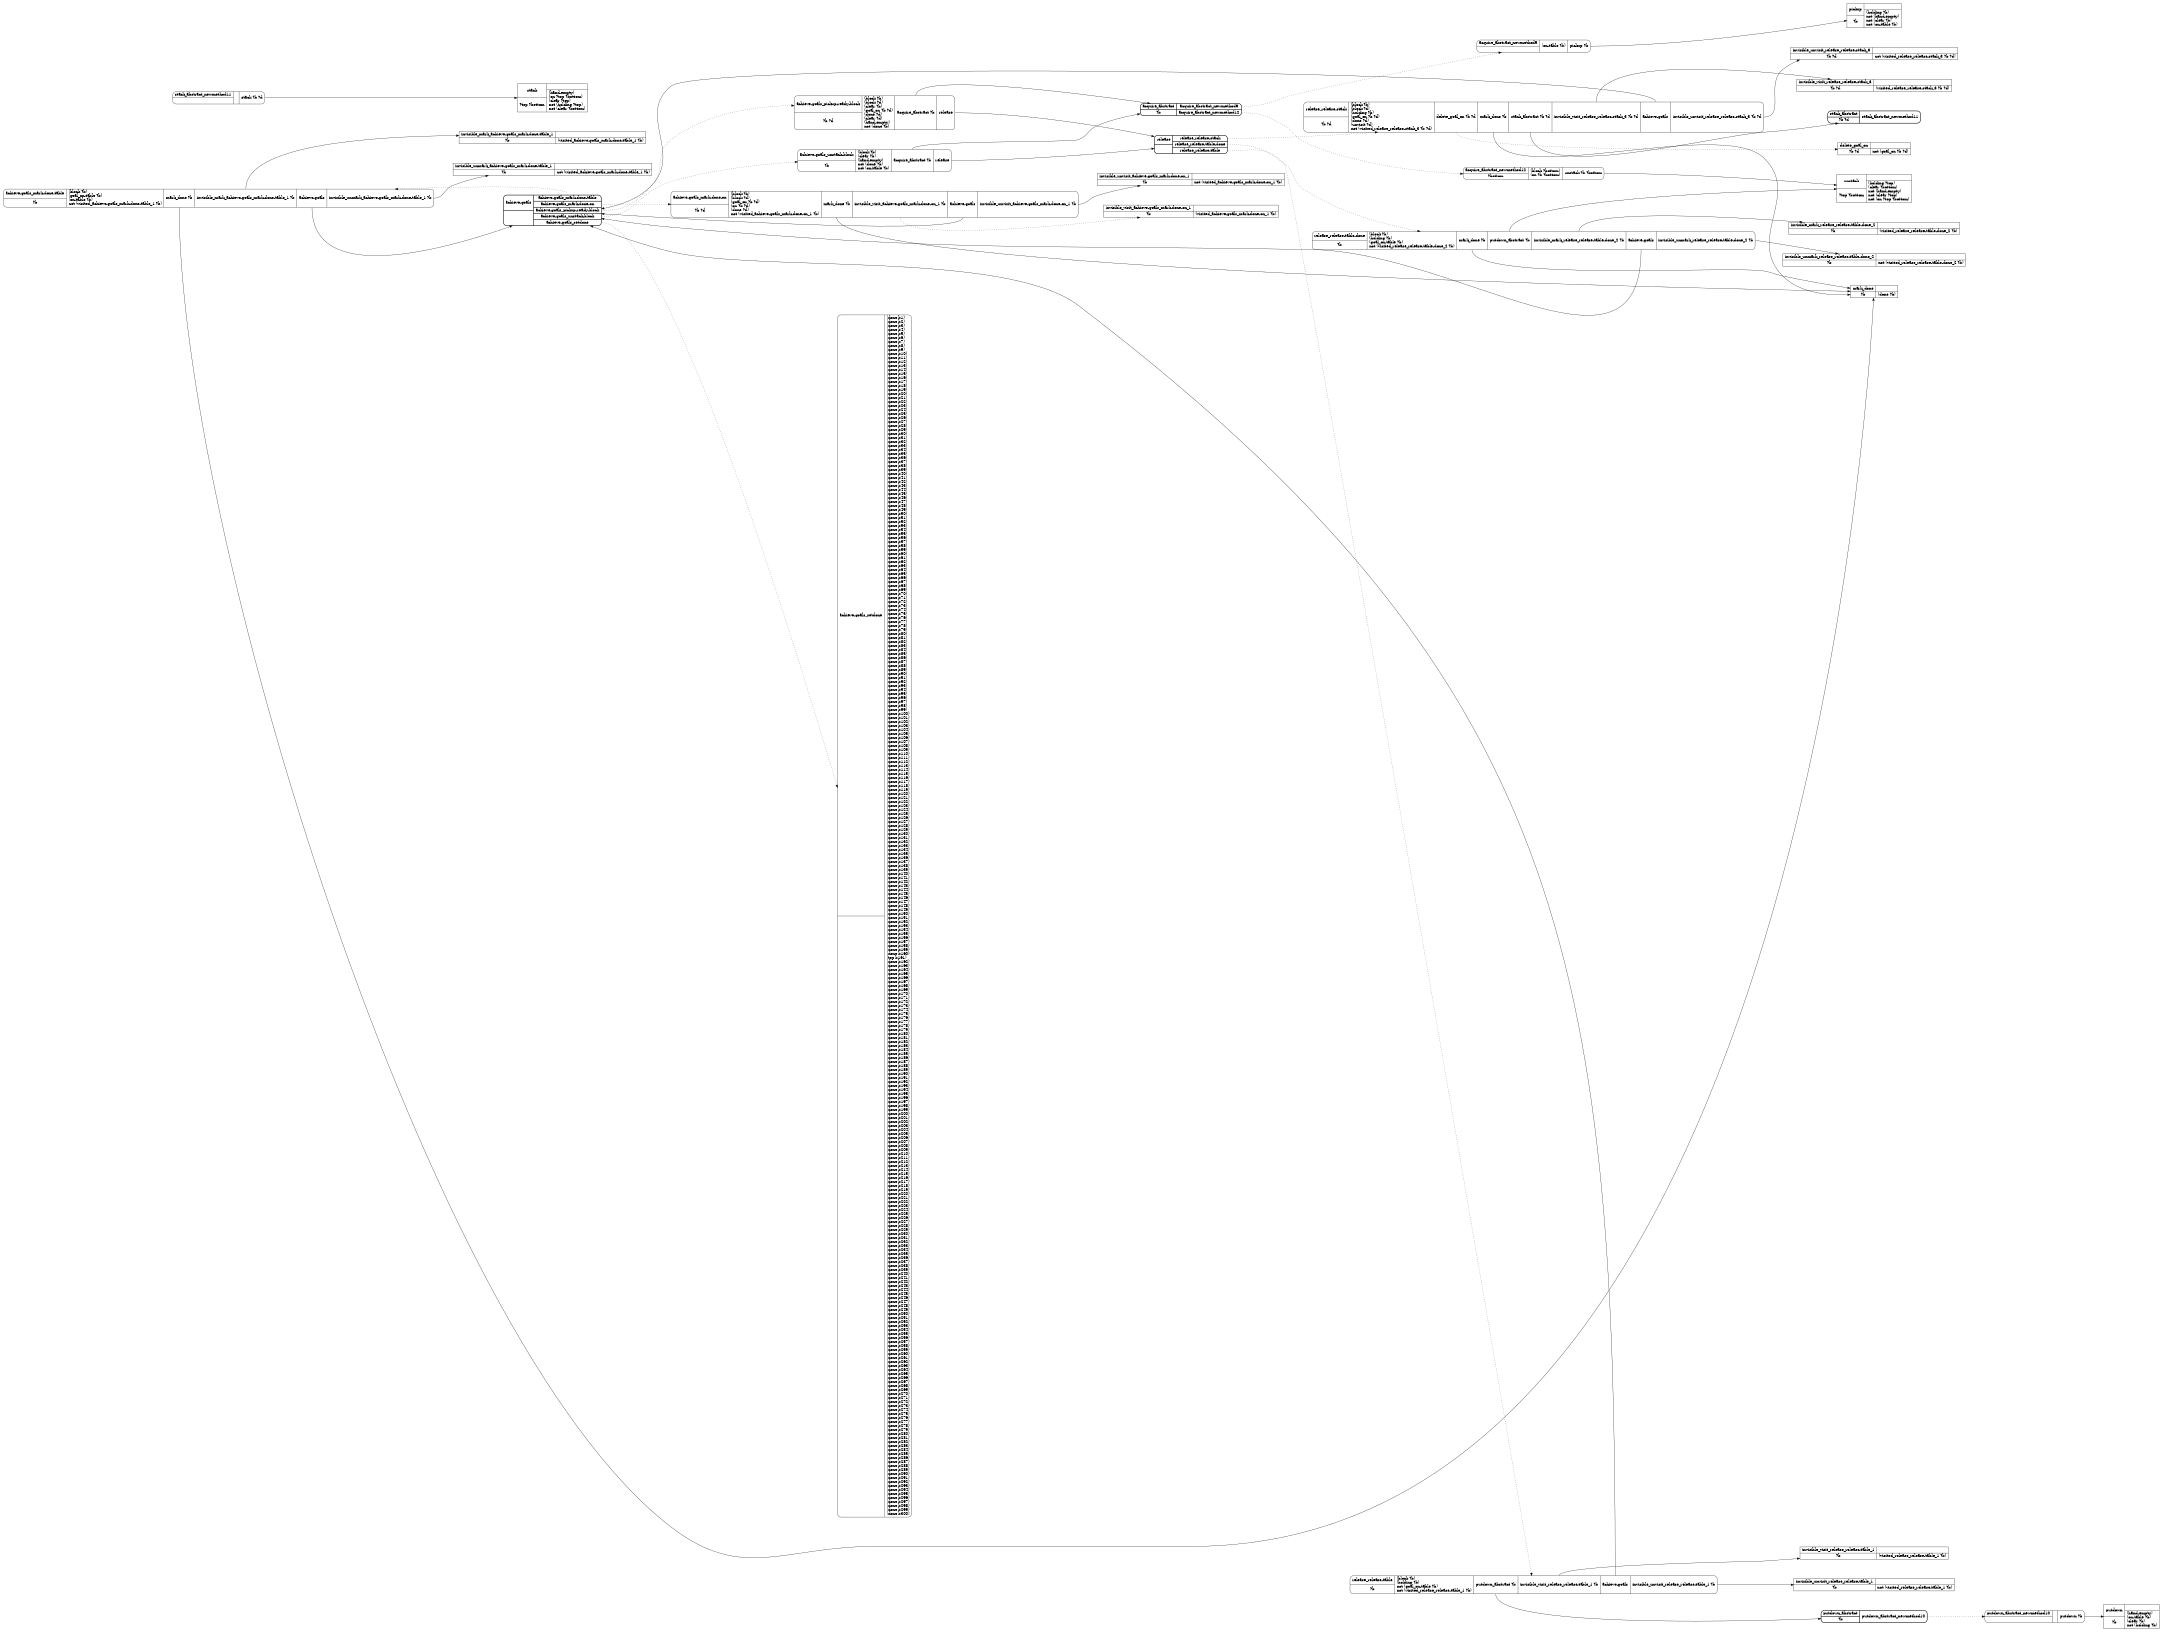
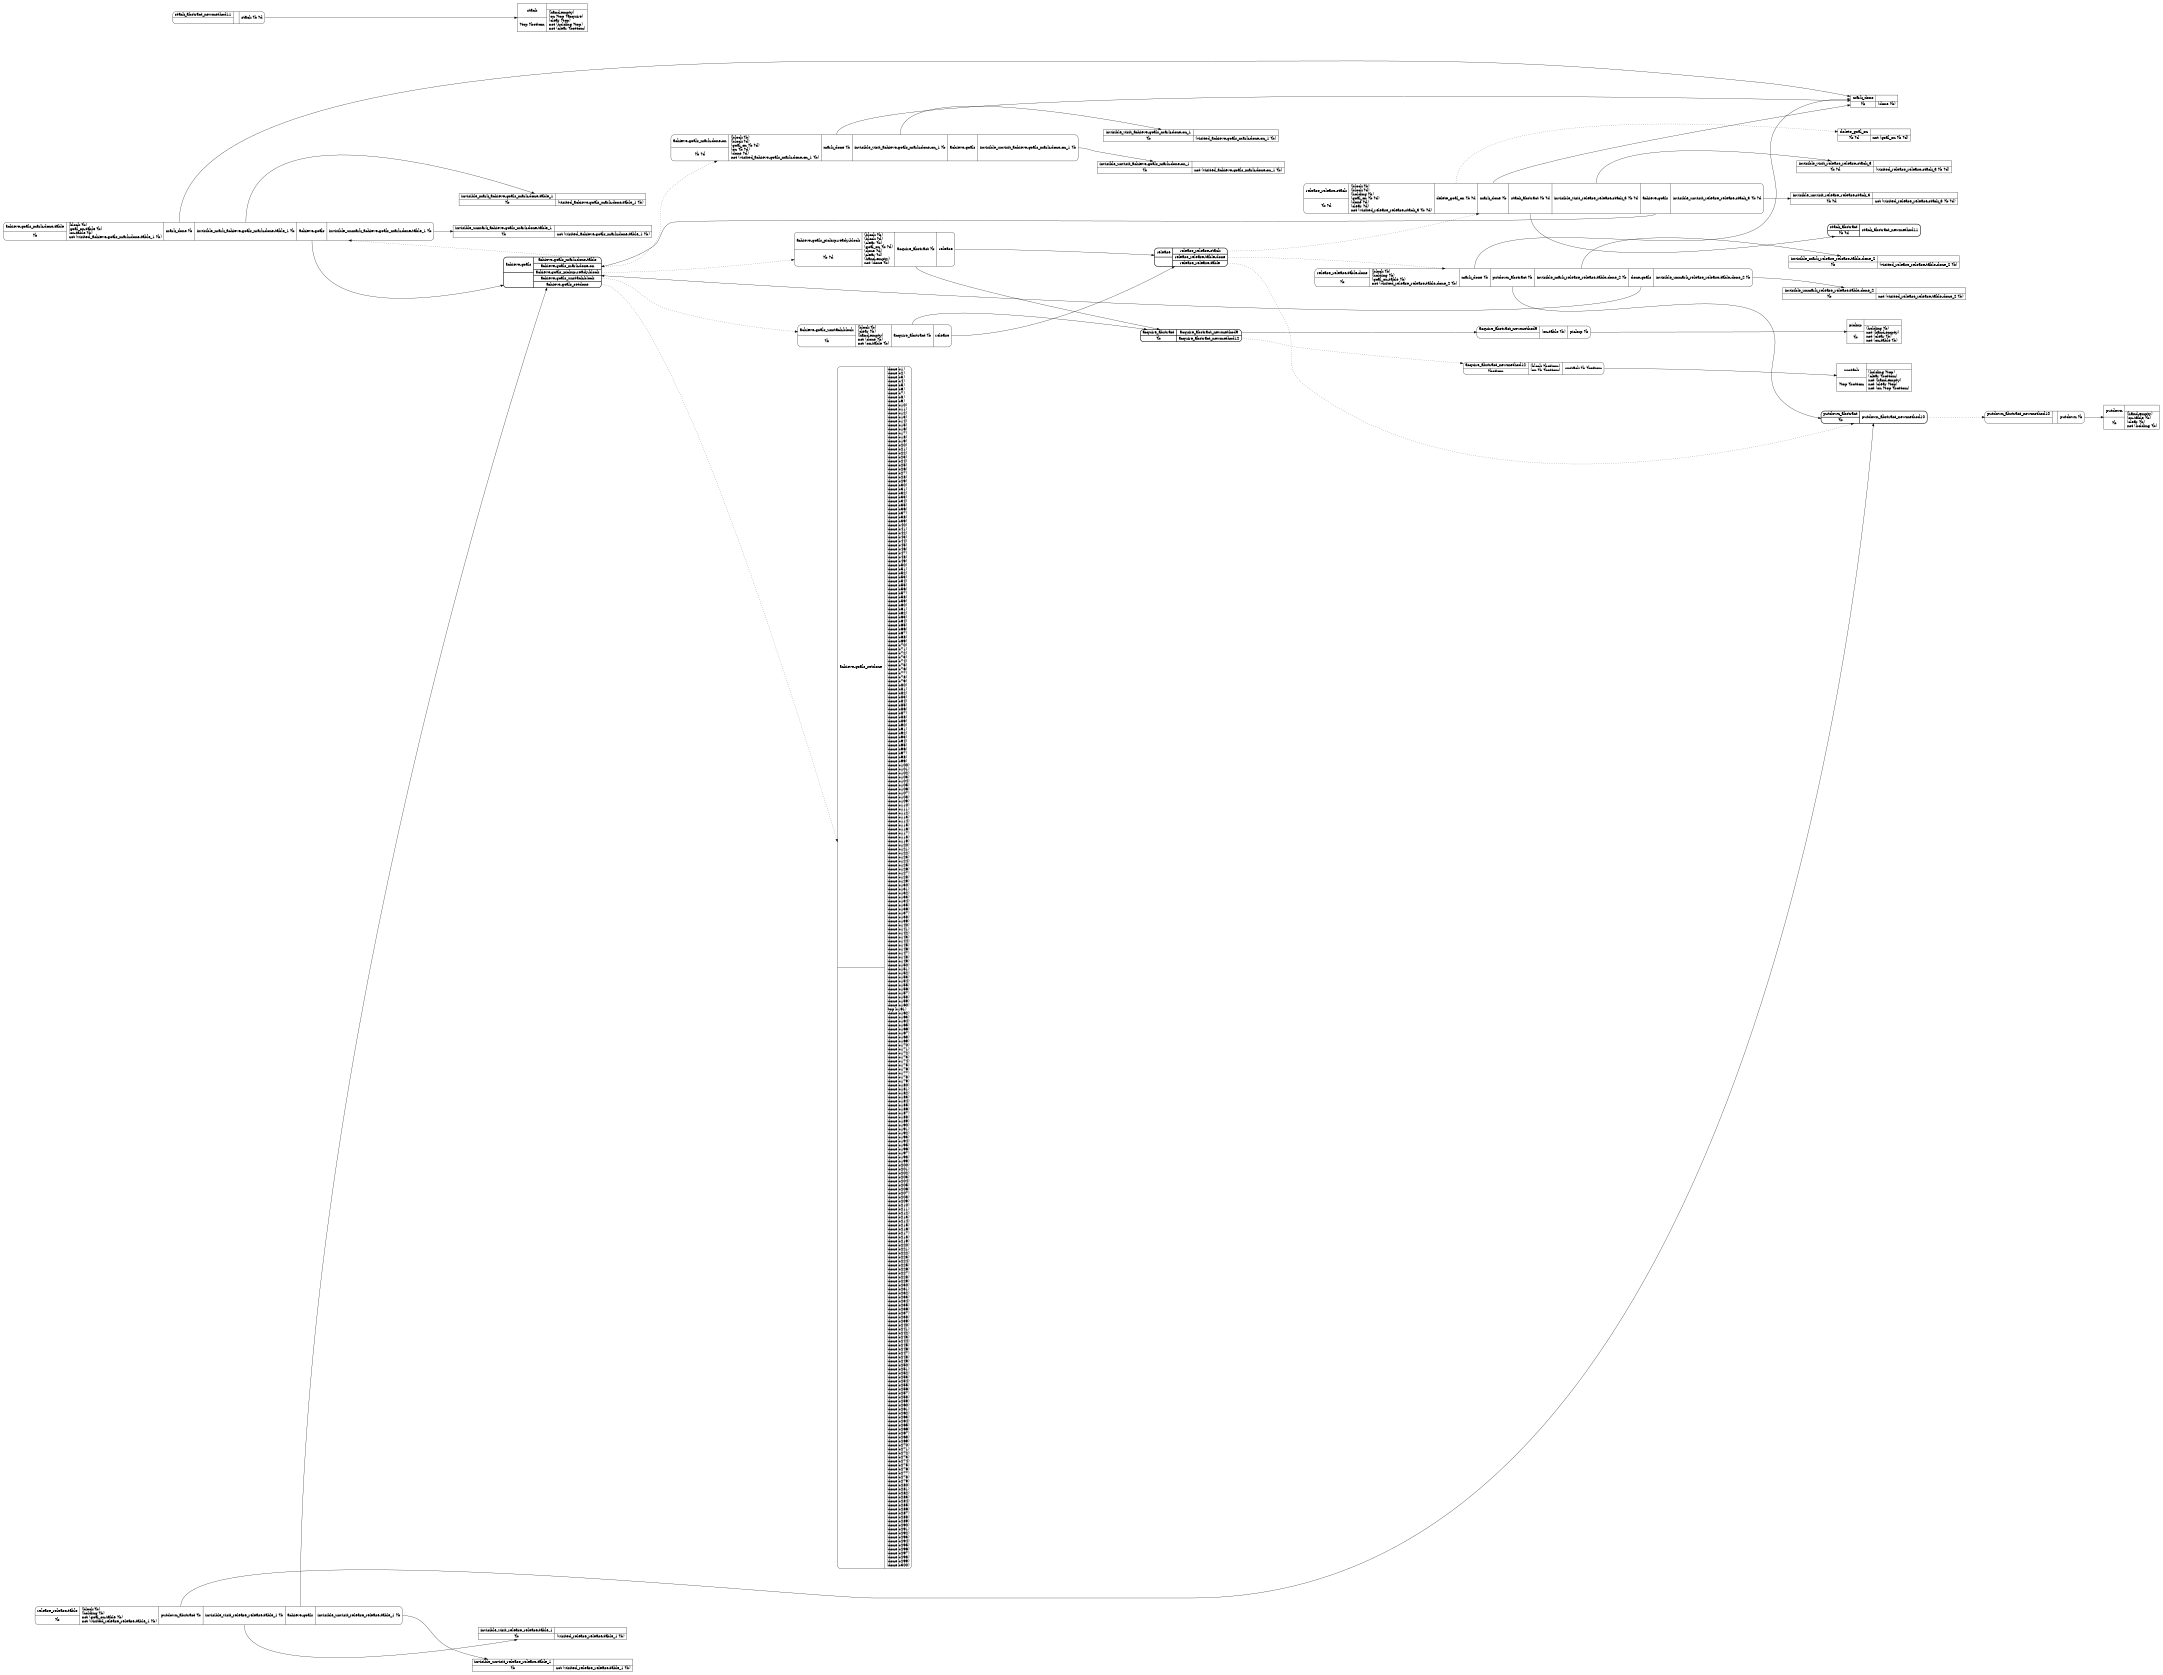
(1370, 78) -> (1358, 332)
(566, 97) -> (566, 17)
(1362, 125) -> (1360, 206)
(1668, 196) -> (1699, 304)
(784, 224) -> none
(1017, 228) -> (1024, 109)
(1641, 240) -> (1641, 278)
(1405, 838) -> (1494, 457)
